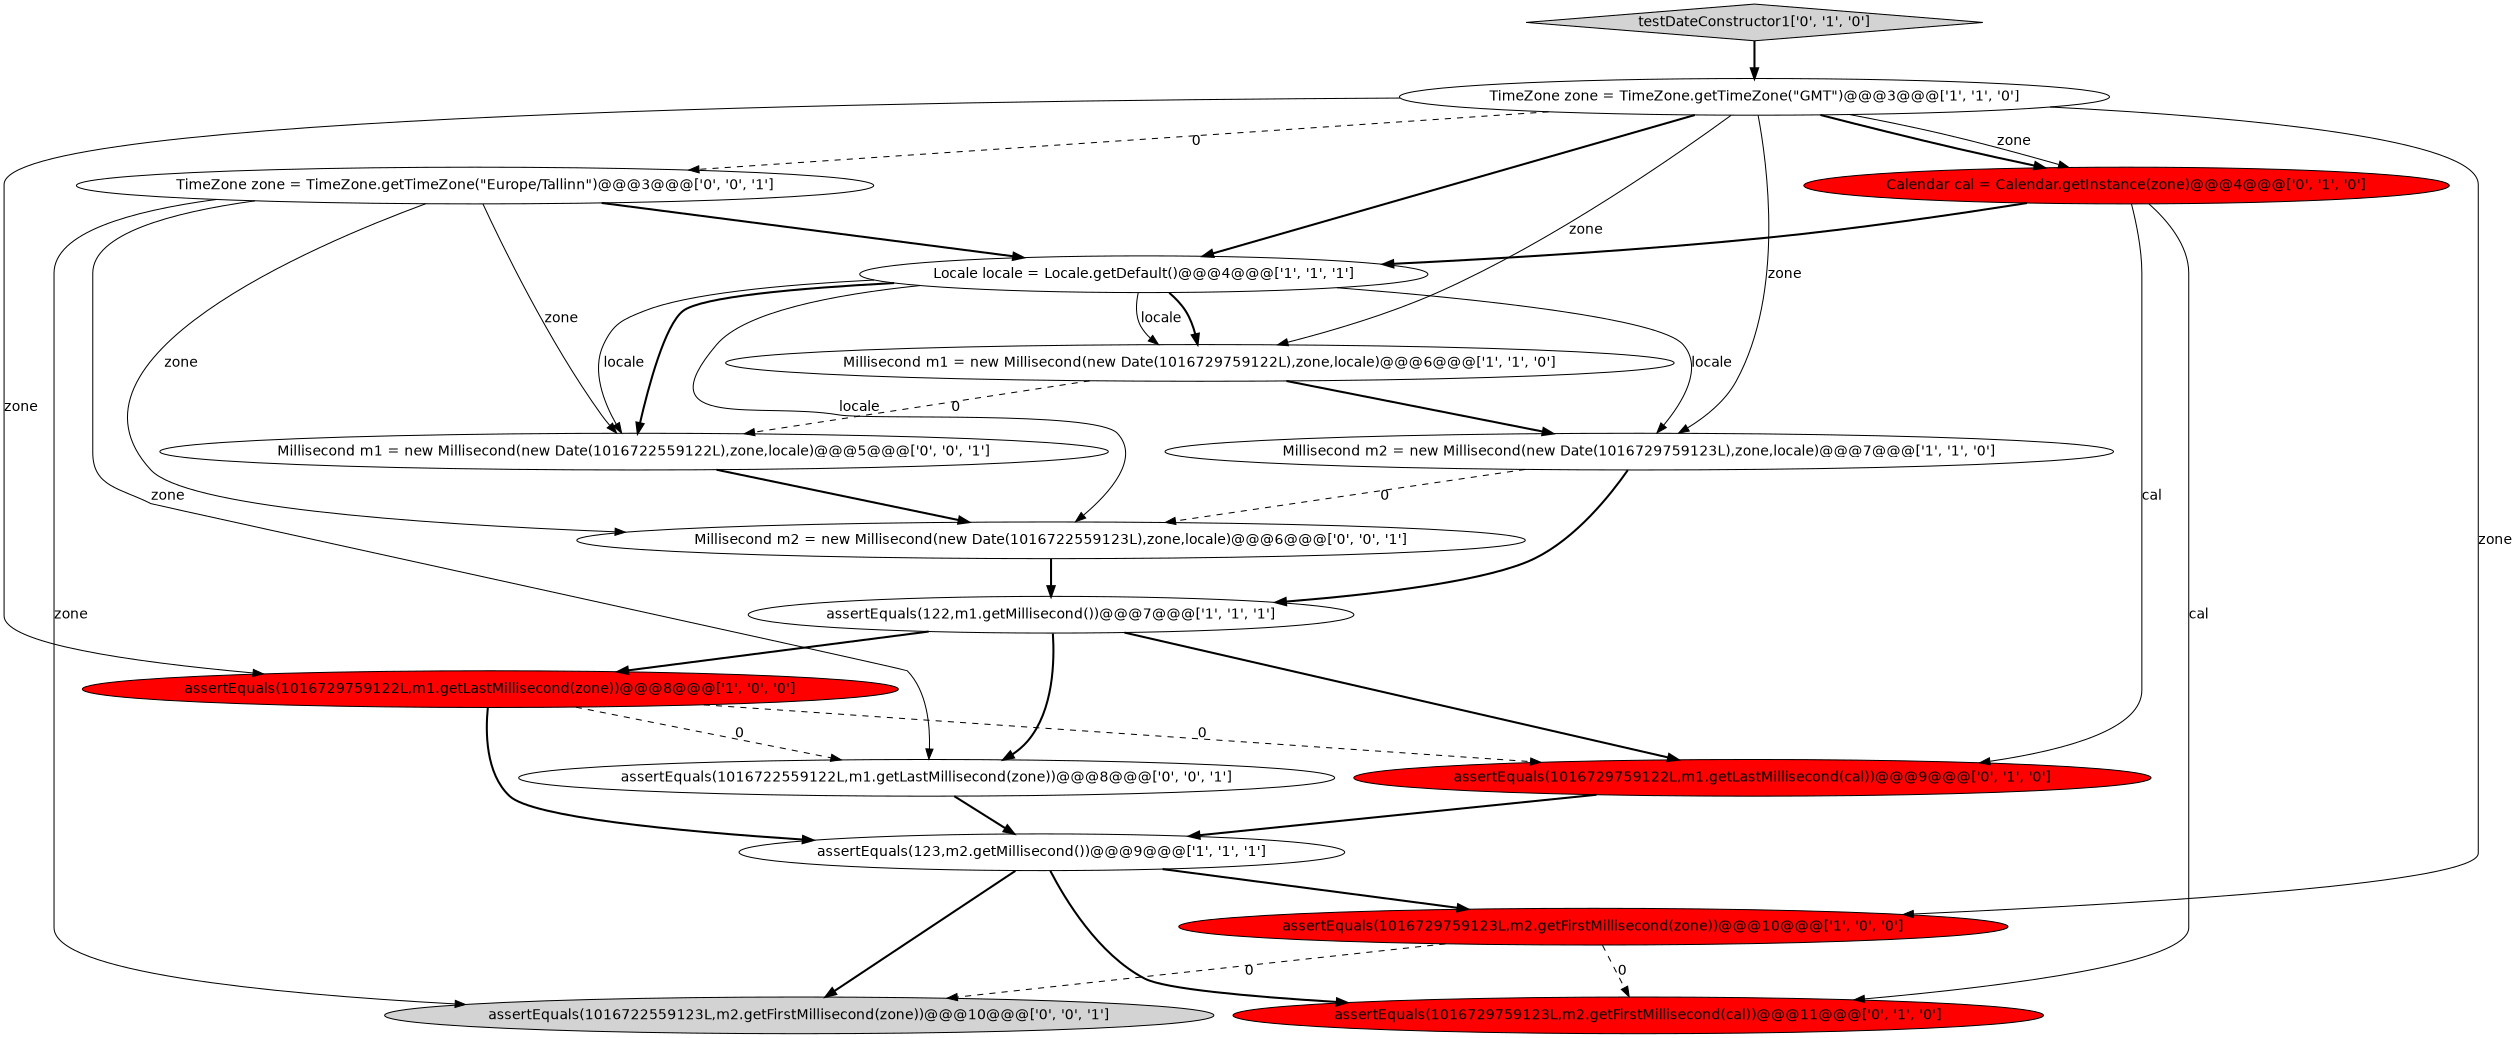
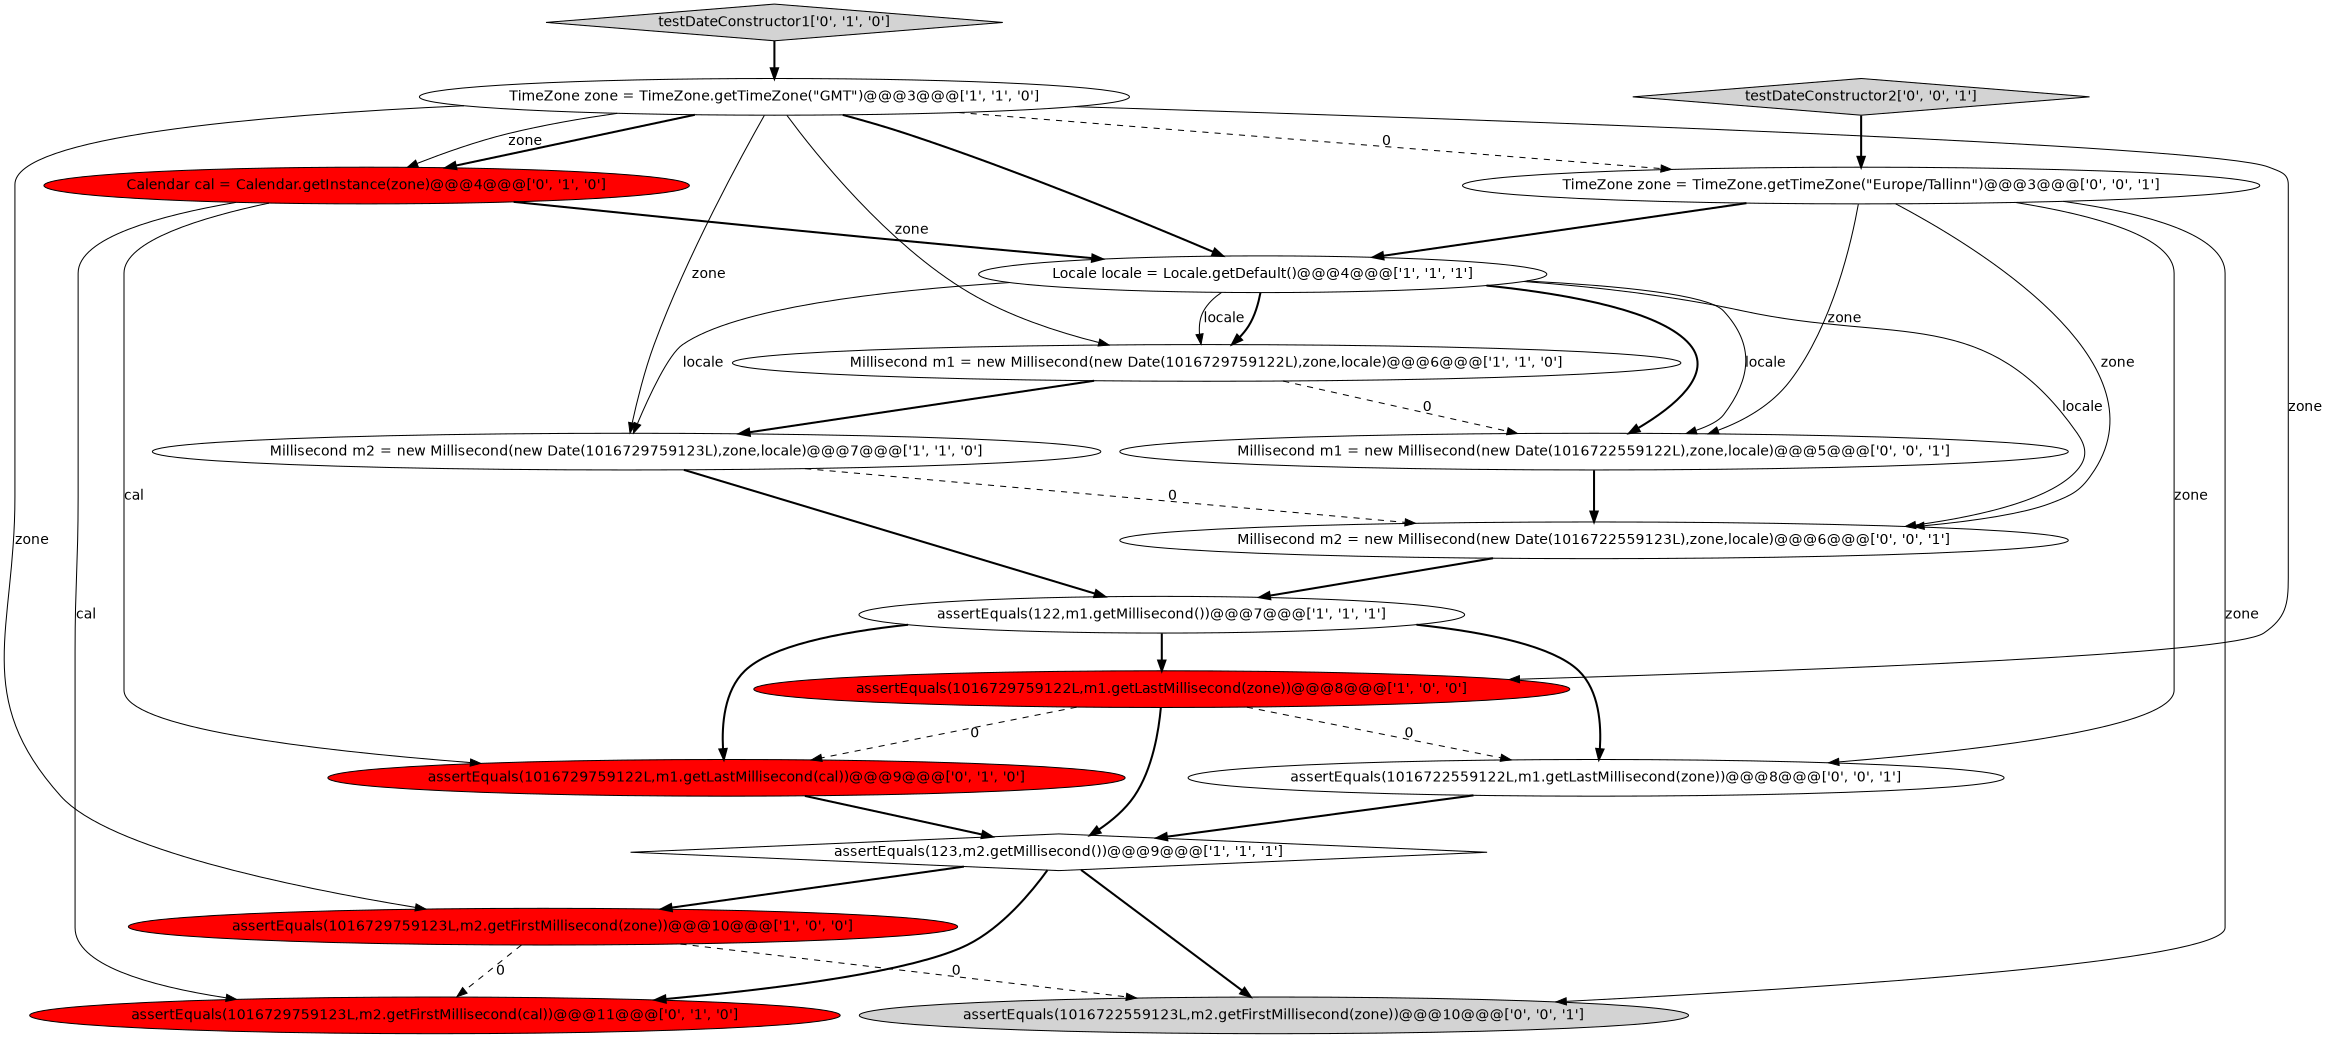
none -> (1861, 97)
(1042, 852) -> (1059, 852)
